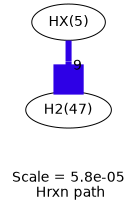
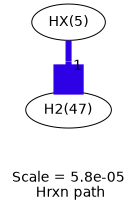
(76, 66) -> (76, 66)
